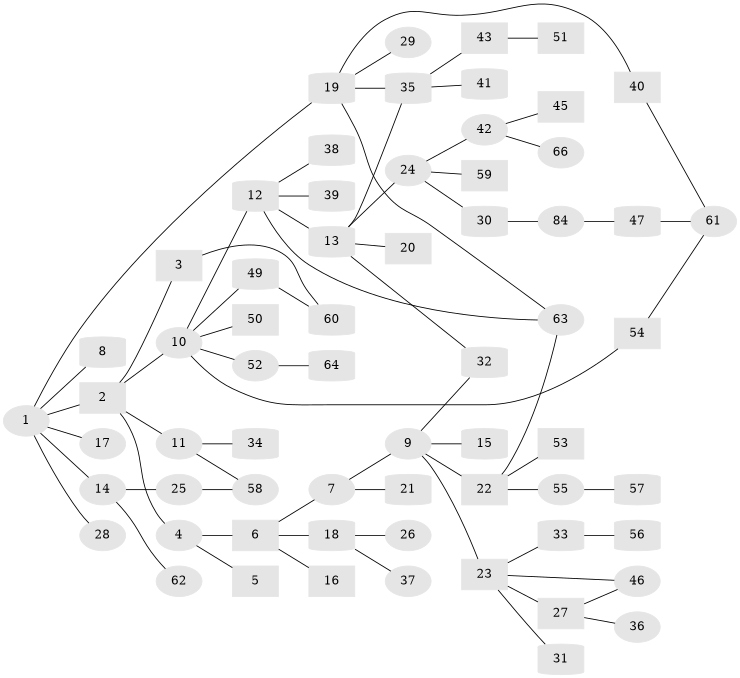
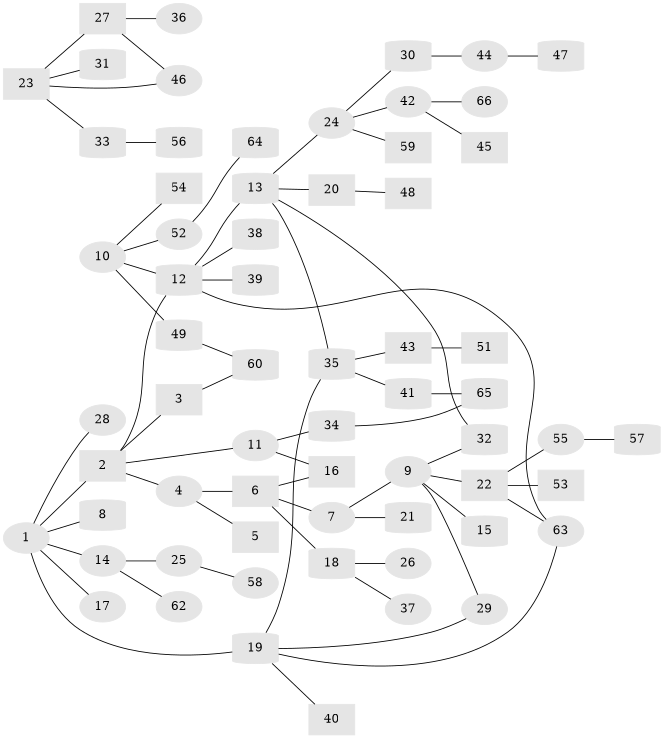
none -> (408, 193)
(561, 221) -> (485, 56)
(714, 221) -> none
(255, 320) -> none
(144, 368) -> (143, 373)
none -> (485, 394)
(217, 467) -> (290, 457)
(454, 505) -> (453, 538)
